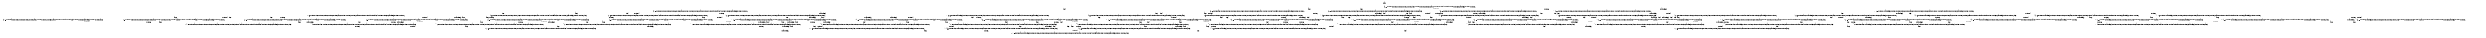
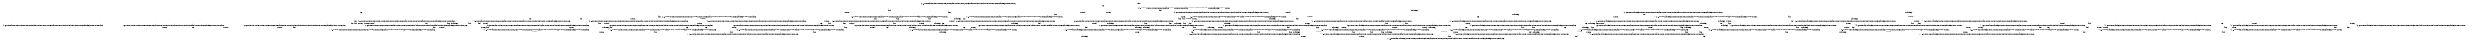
(1298, 9) -> (1041, 5)
(1032, 16) -> (1066, 19)
